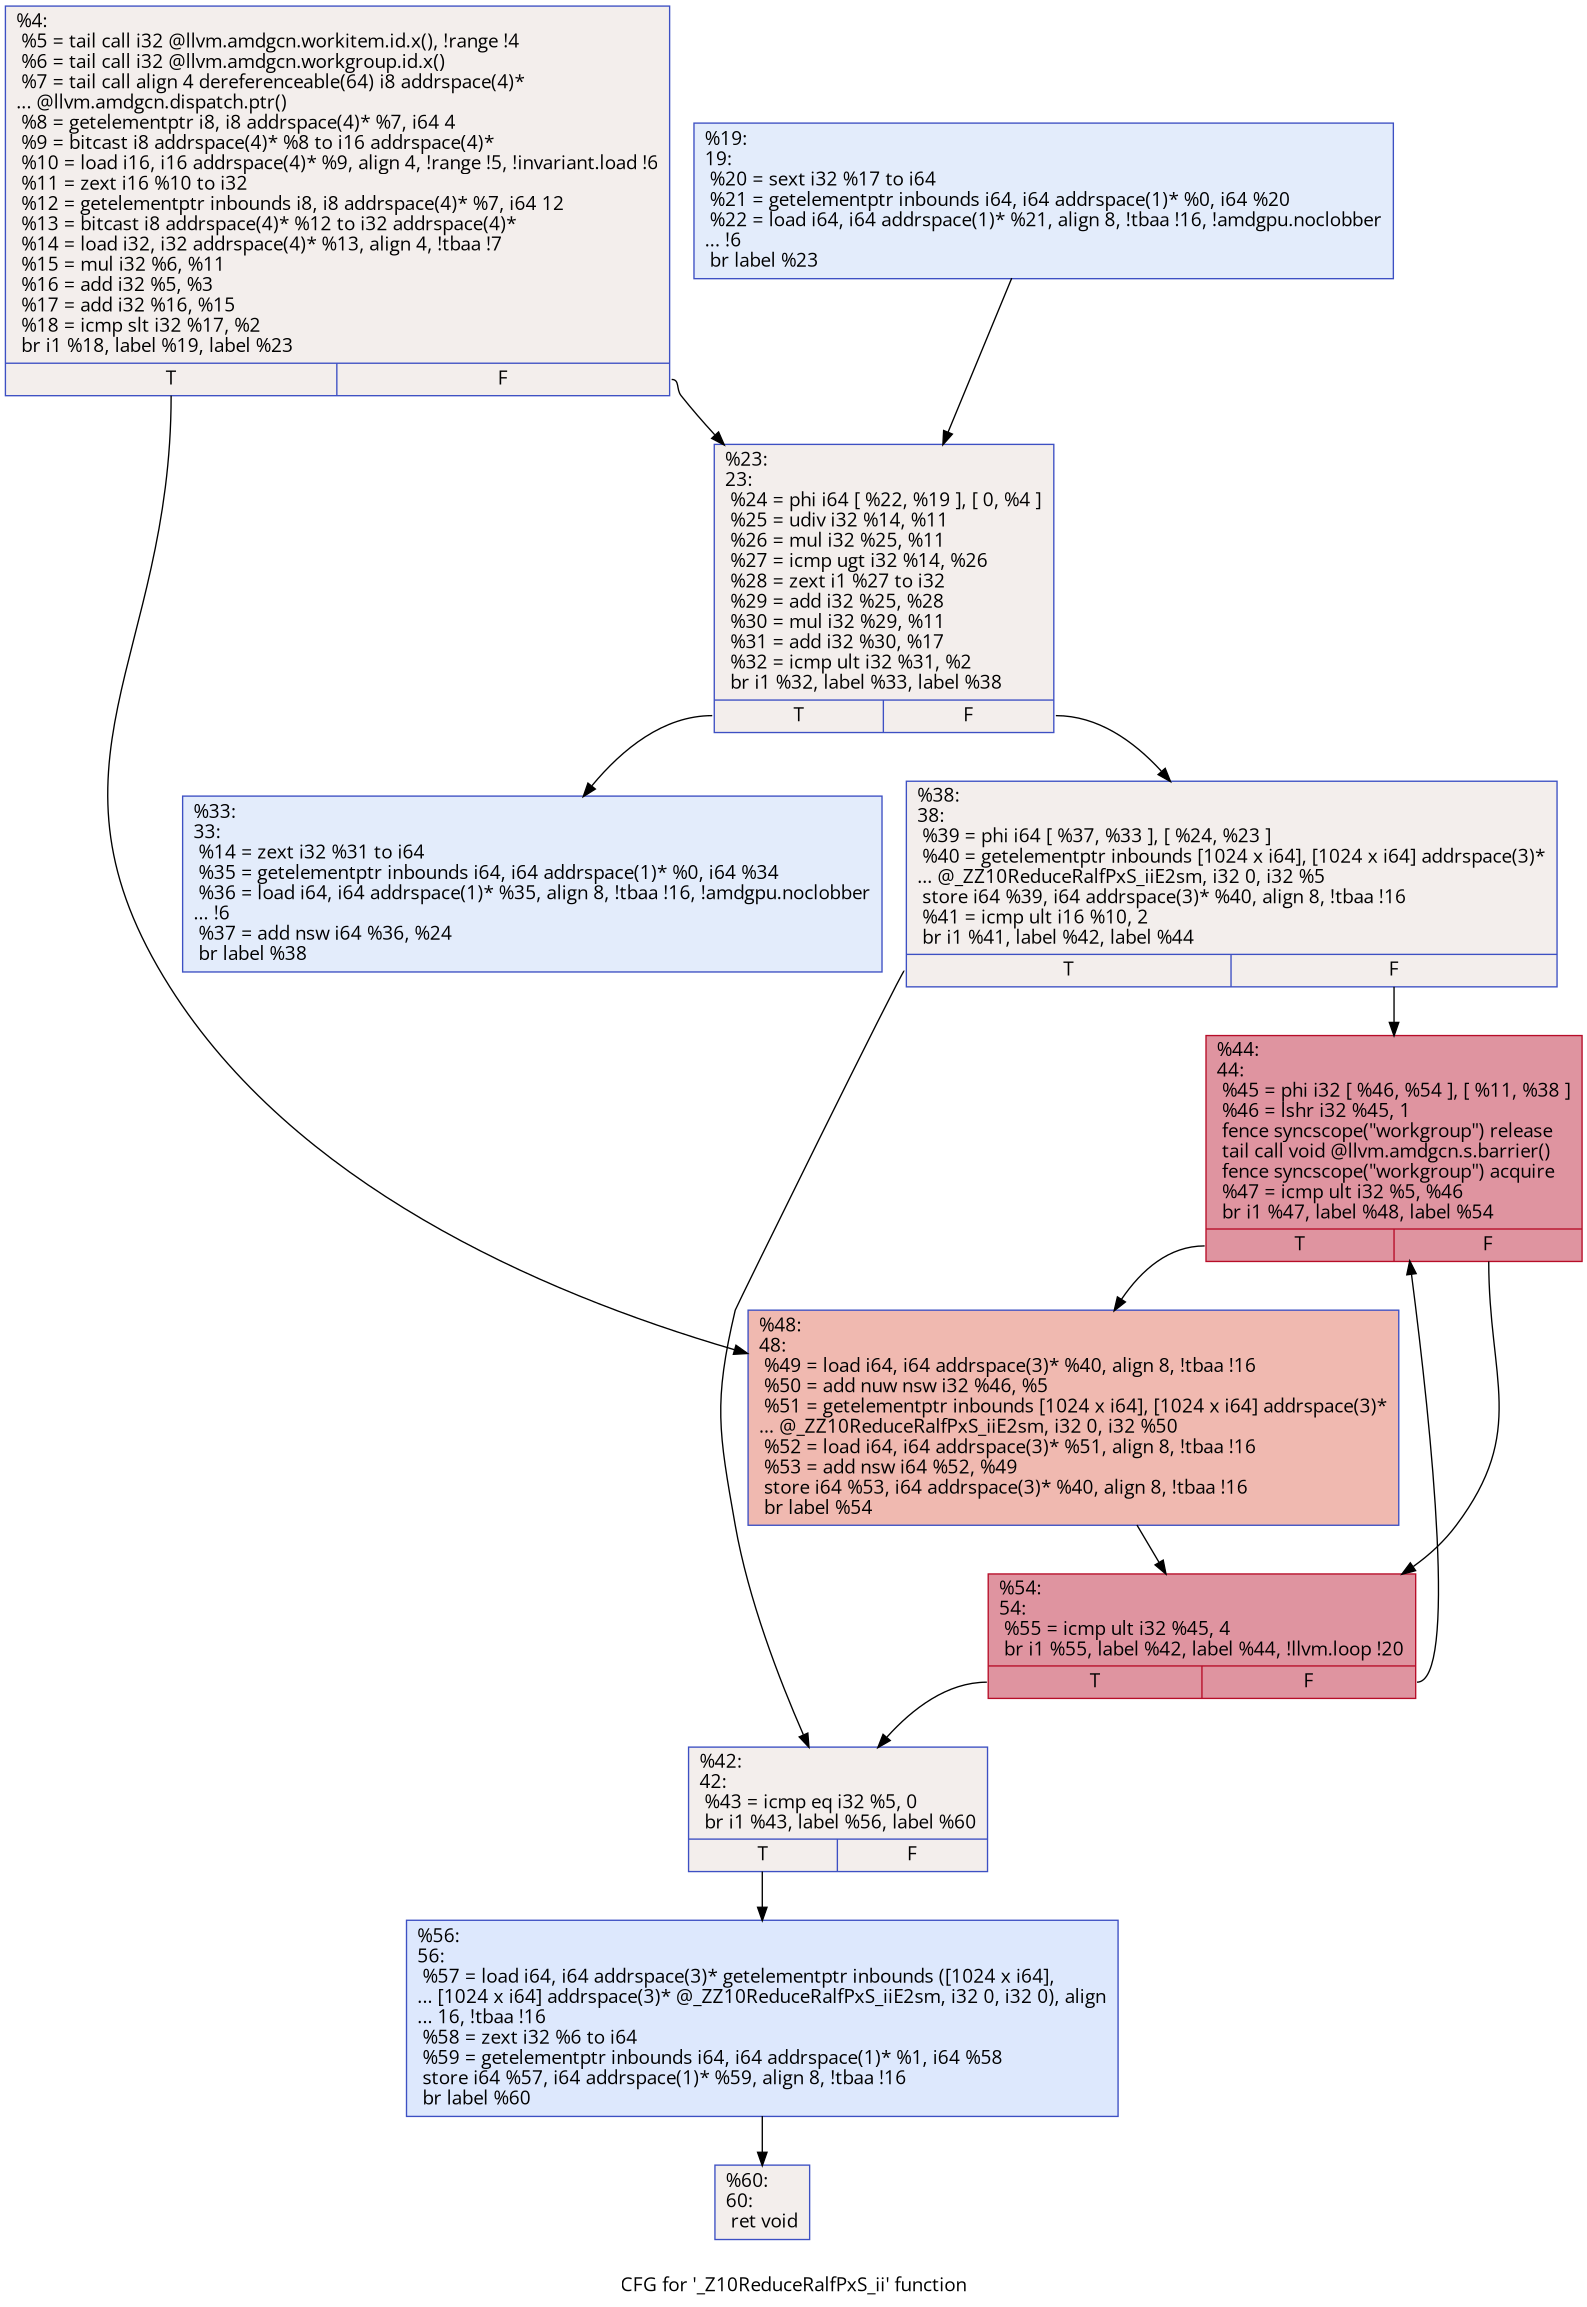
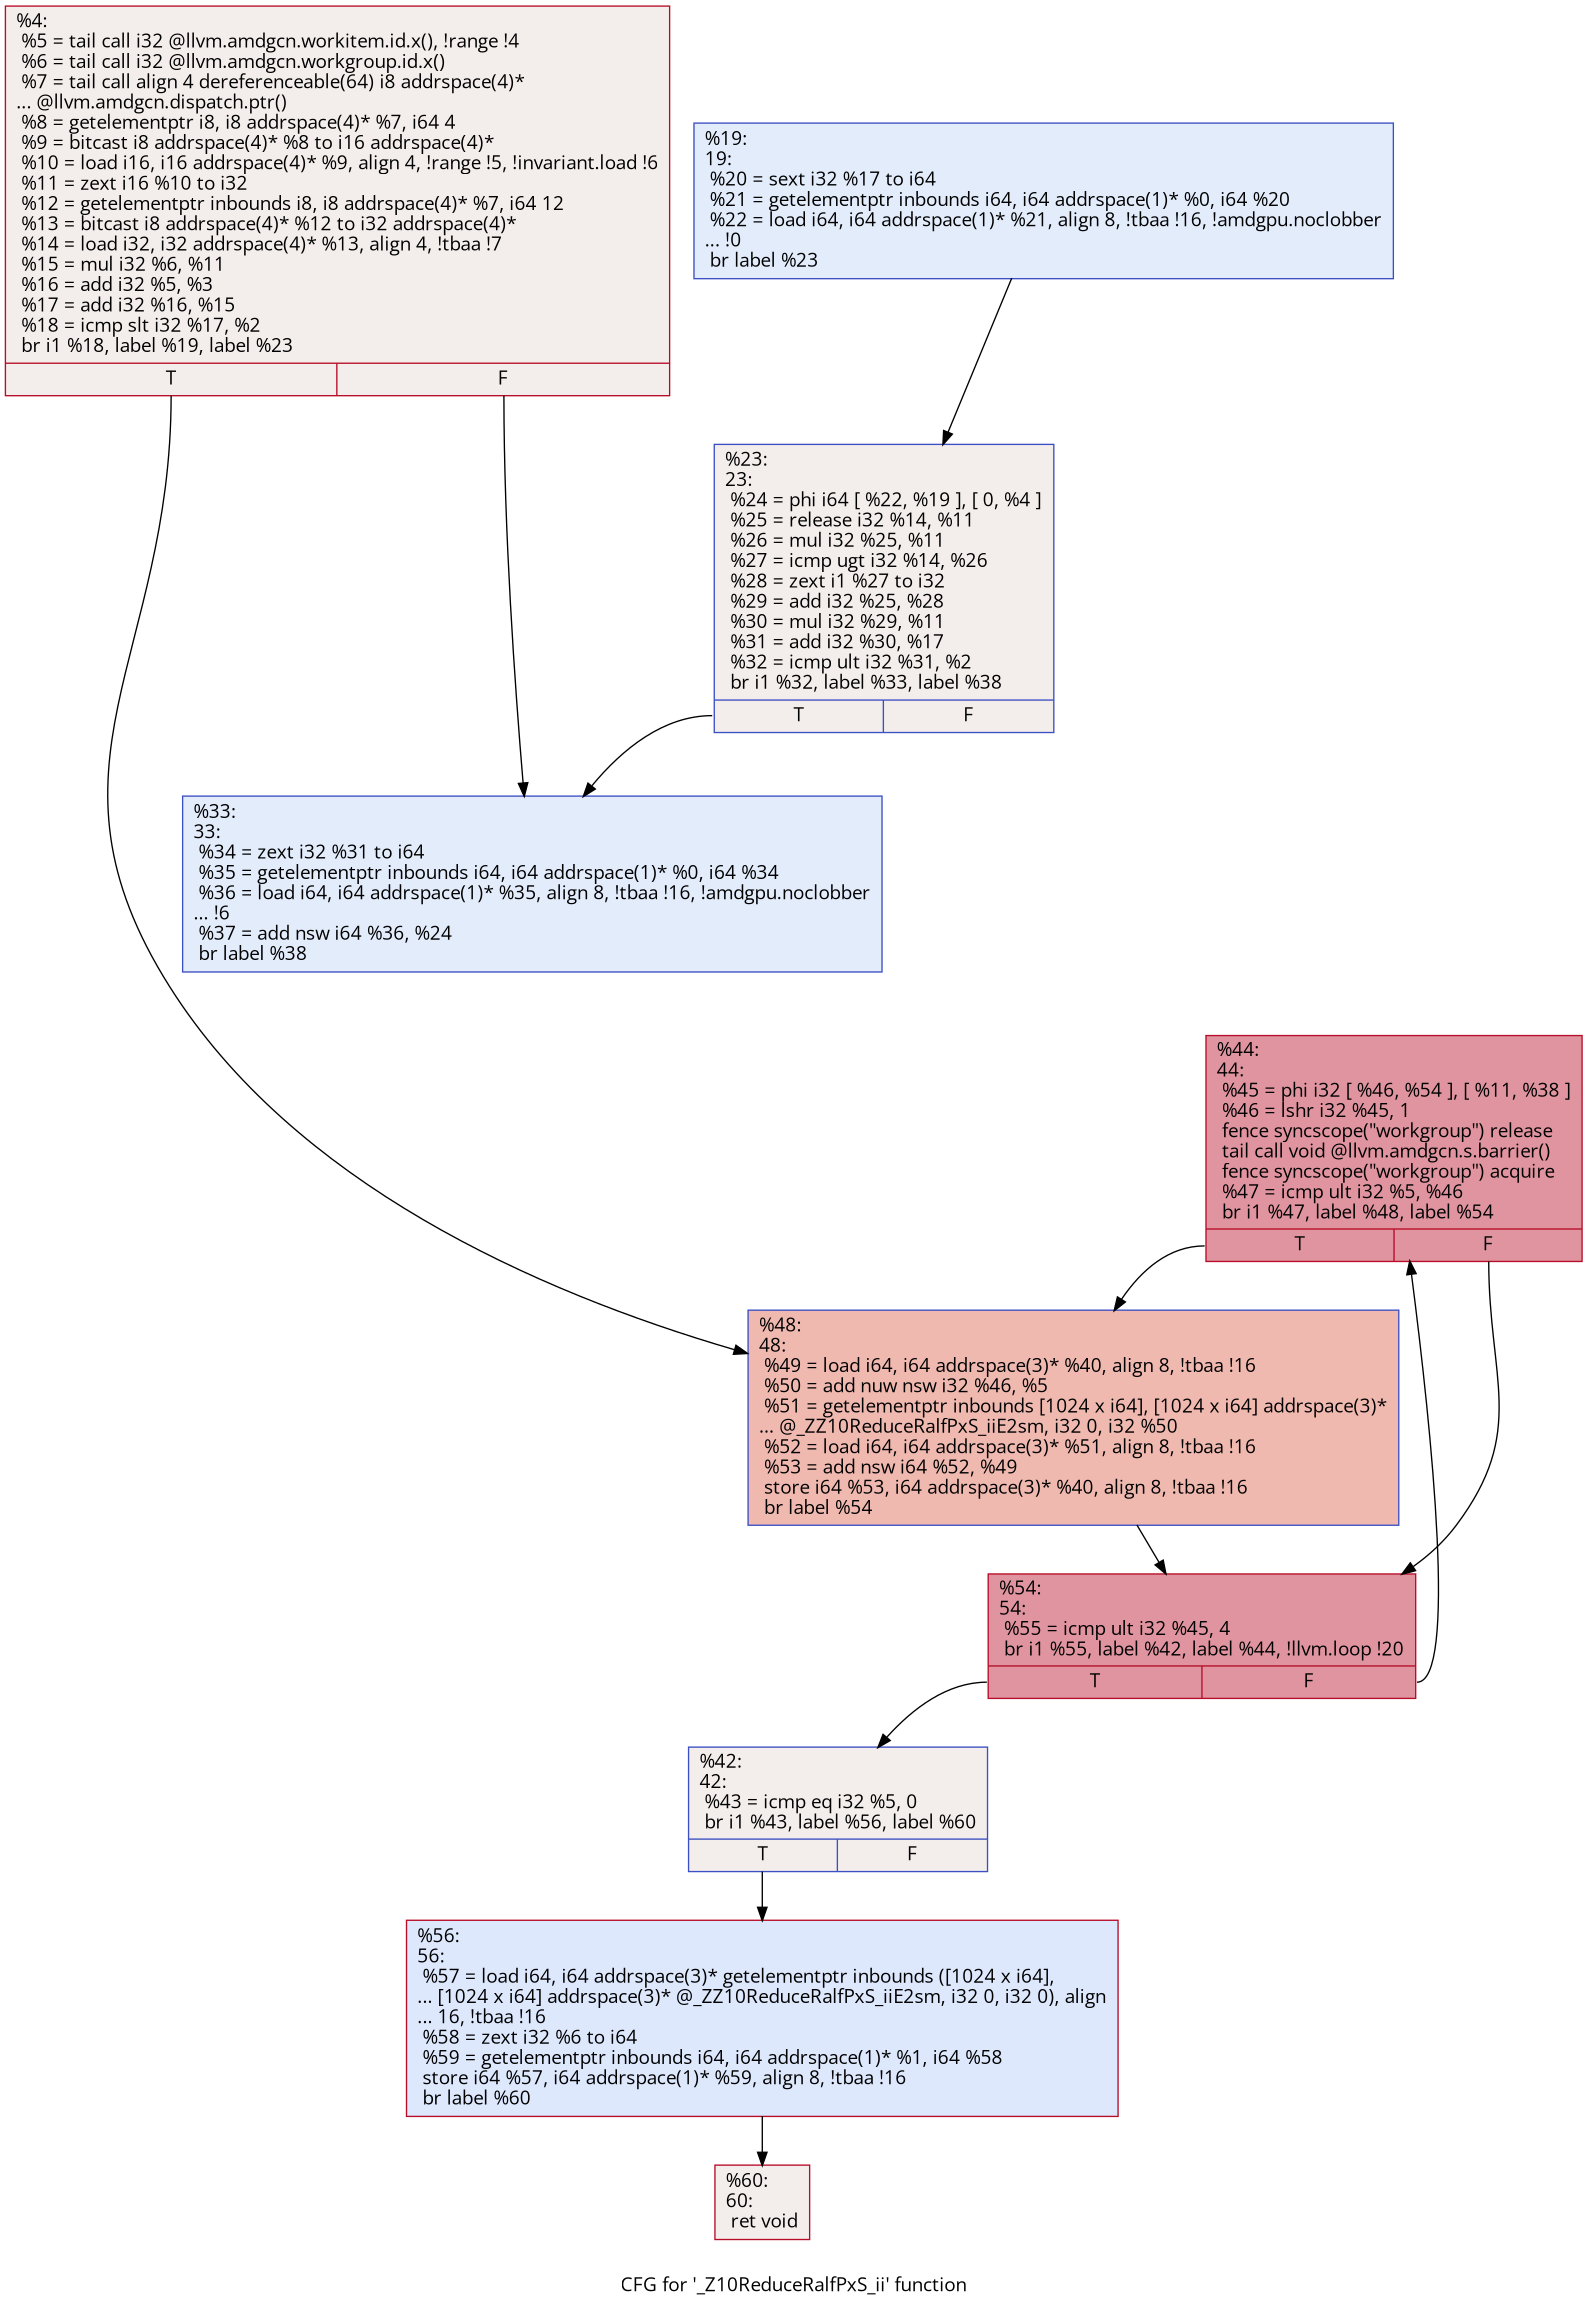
(338, 201) -> (338, 201)
(724, 241) -> (724, 241)
(691, 408) -> (510, 590)
(837, 521) -> (850, 521)
(310, 853) -> (310, 853)
(1232, 884) -> none
(762, 2018) -> (762, 2018)
(762, 2202) -> (762, 2202)
